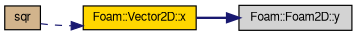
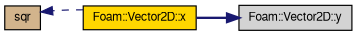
(295, 18) -> (295, 18)
(56, 25) -> (68, 10)
